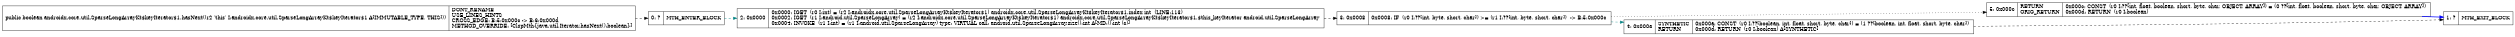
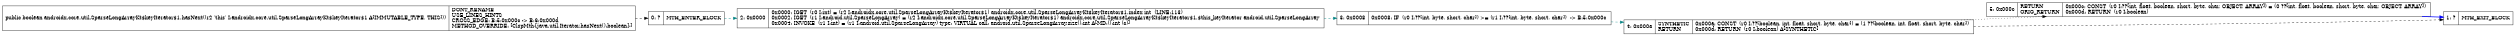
(1797, 14) -> (2002, 18)
(1329, 18) -> (1329, 18)
